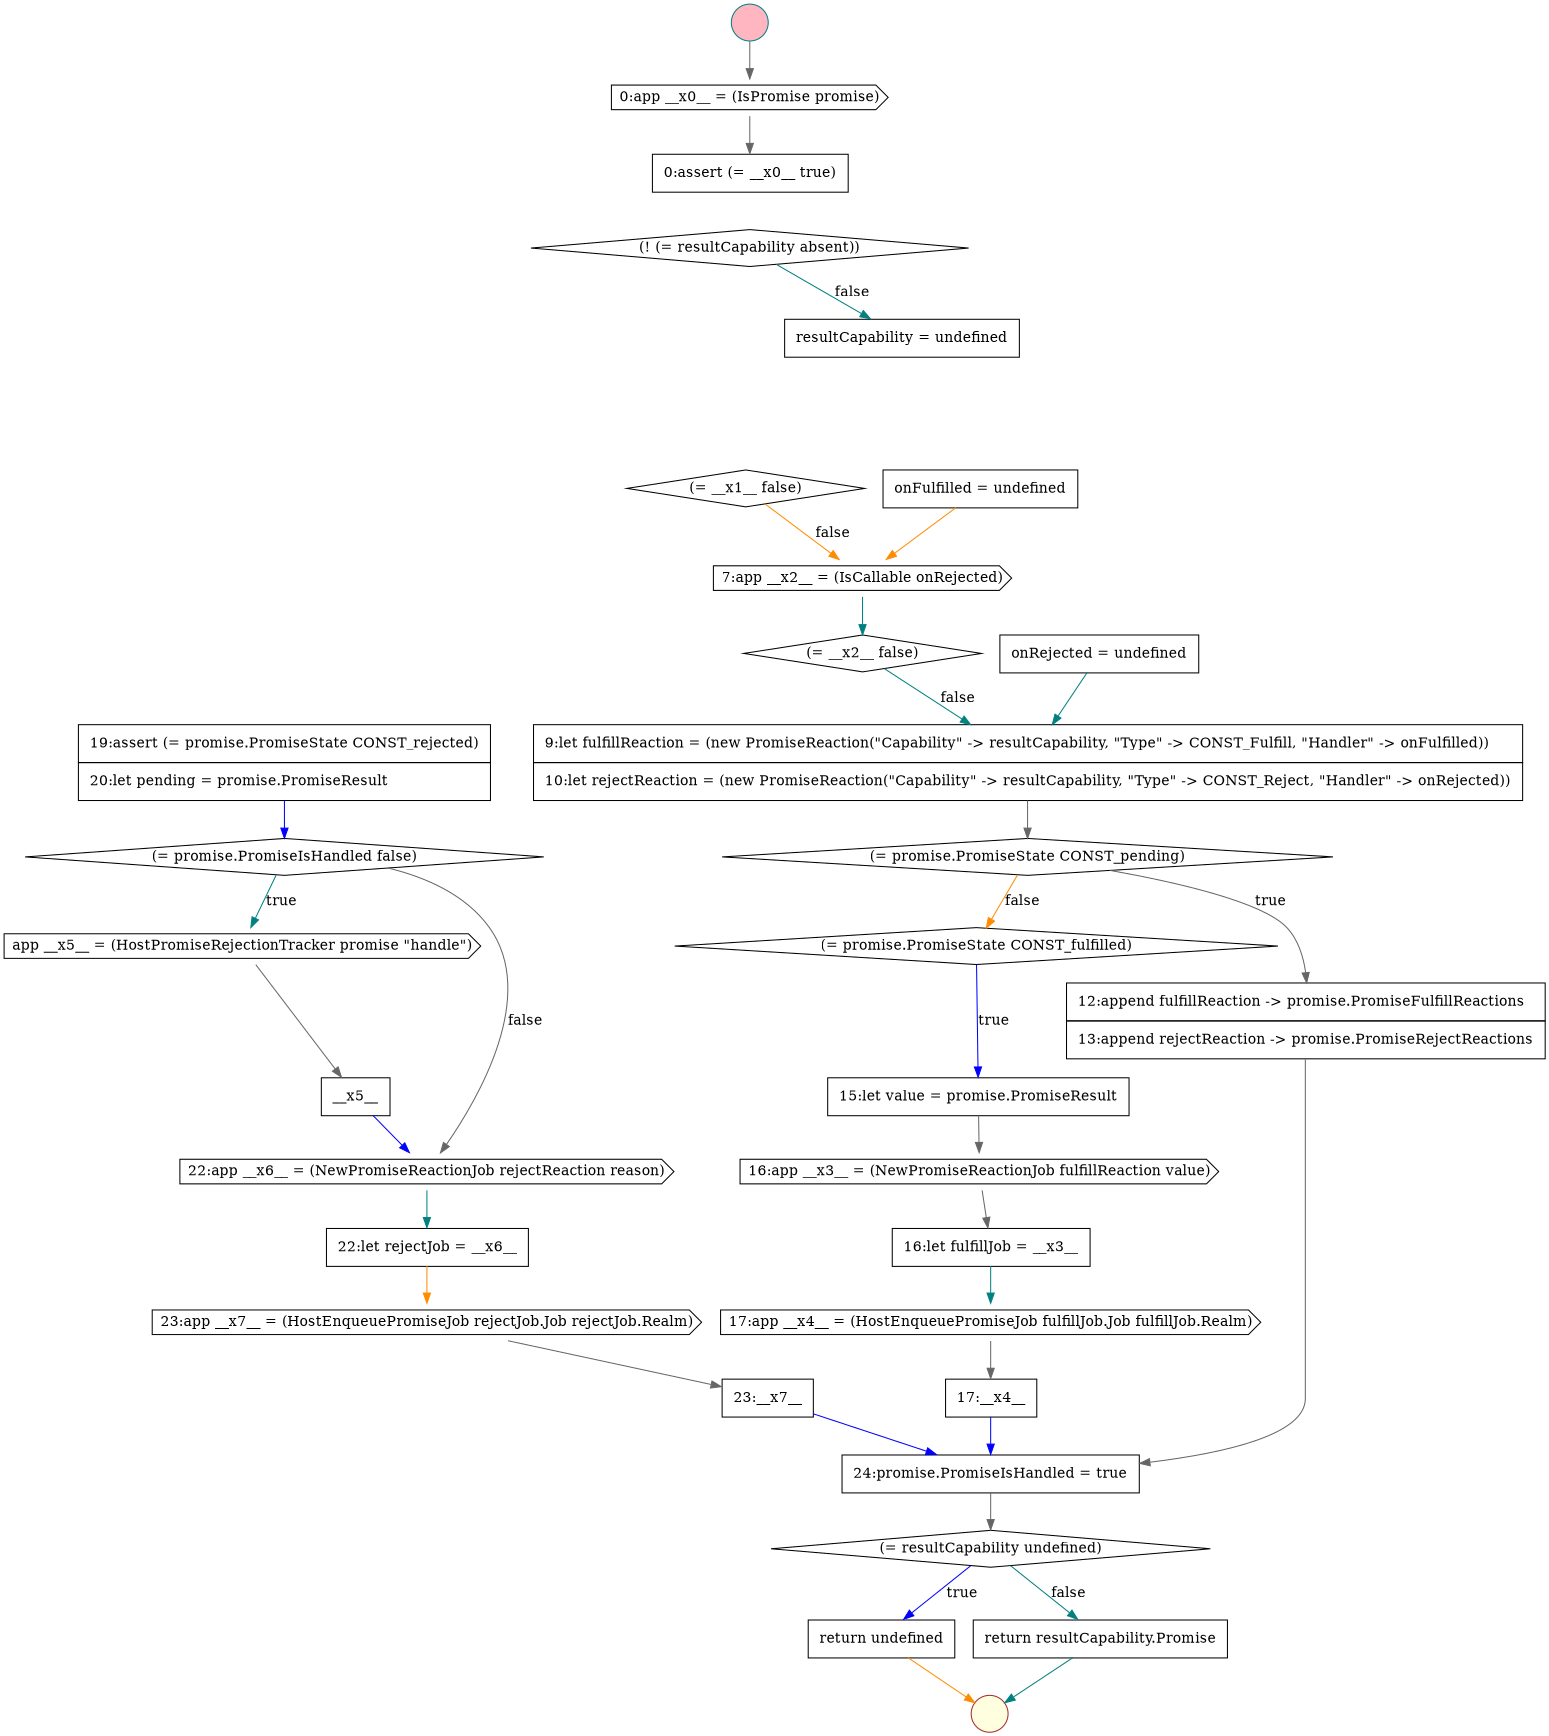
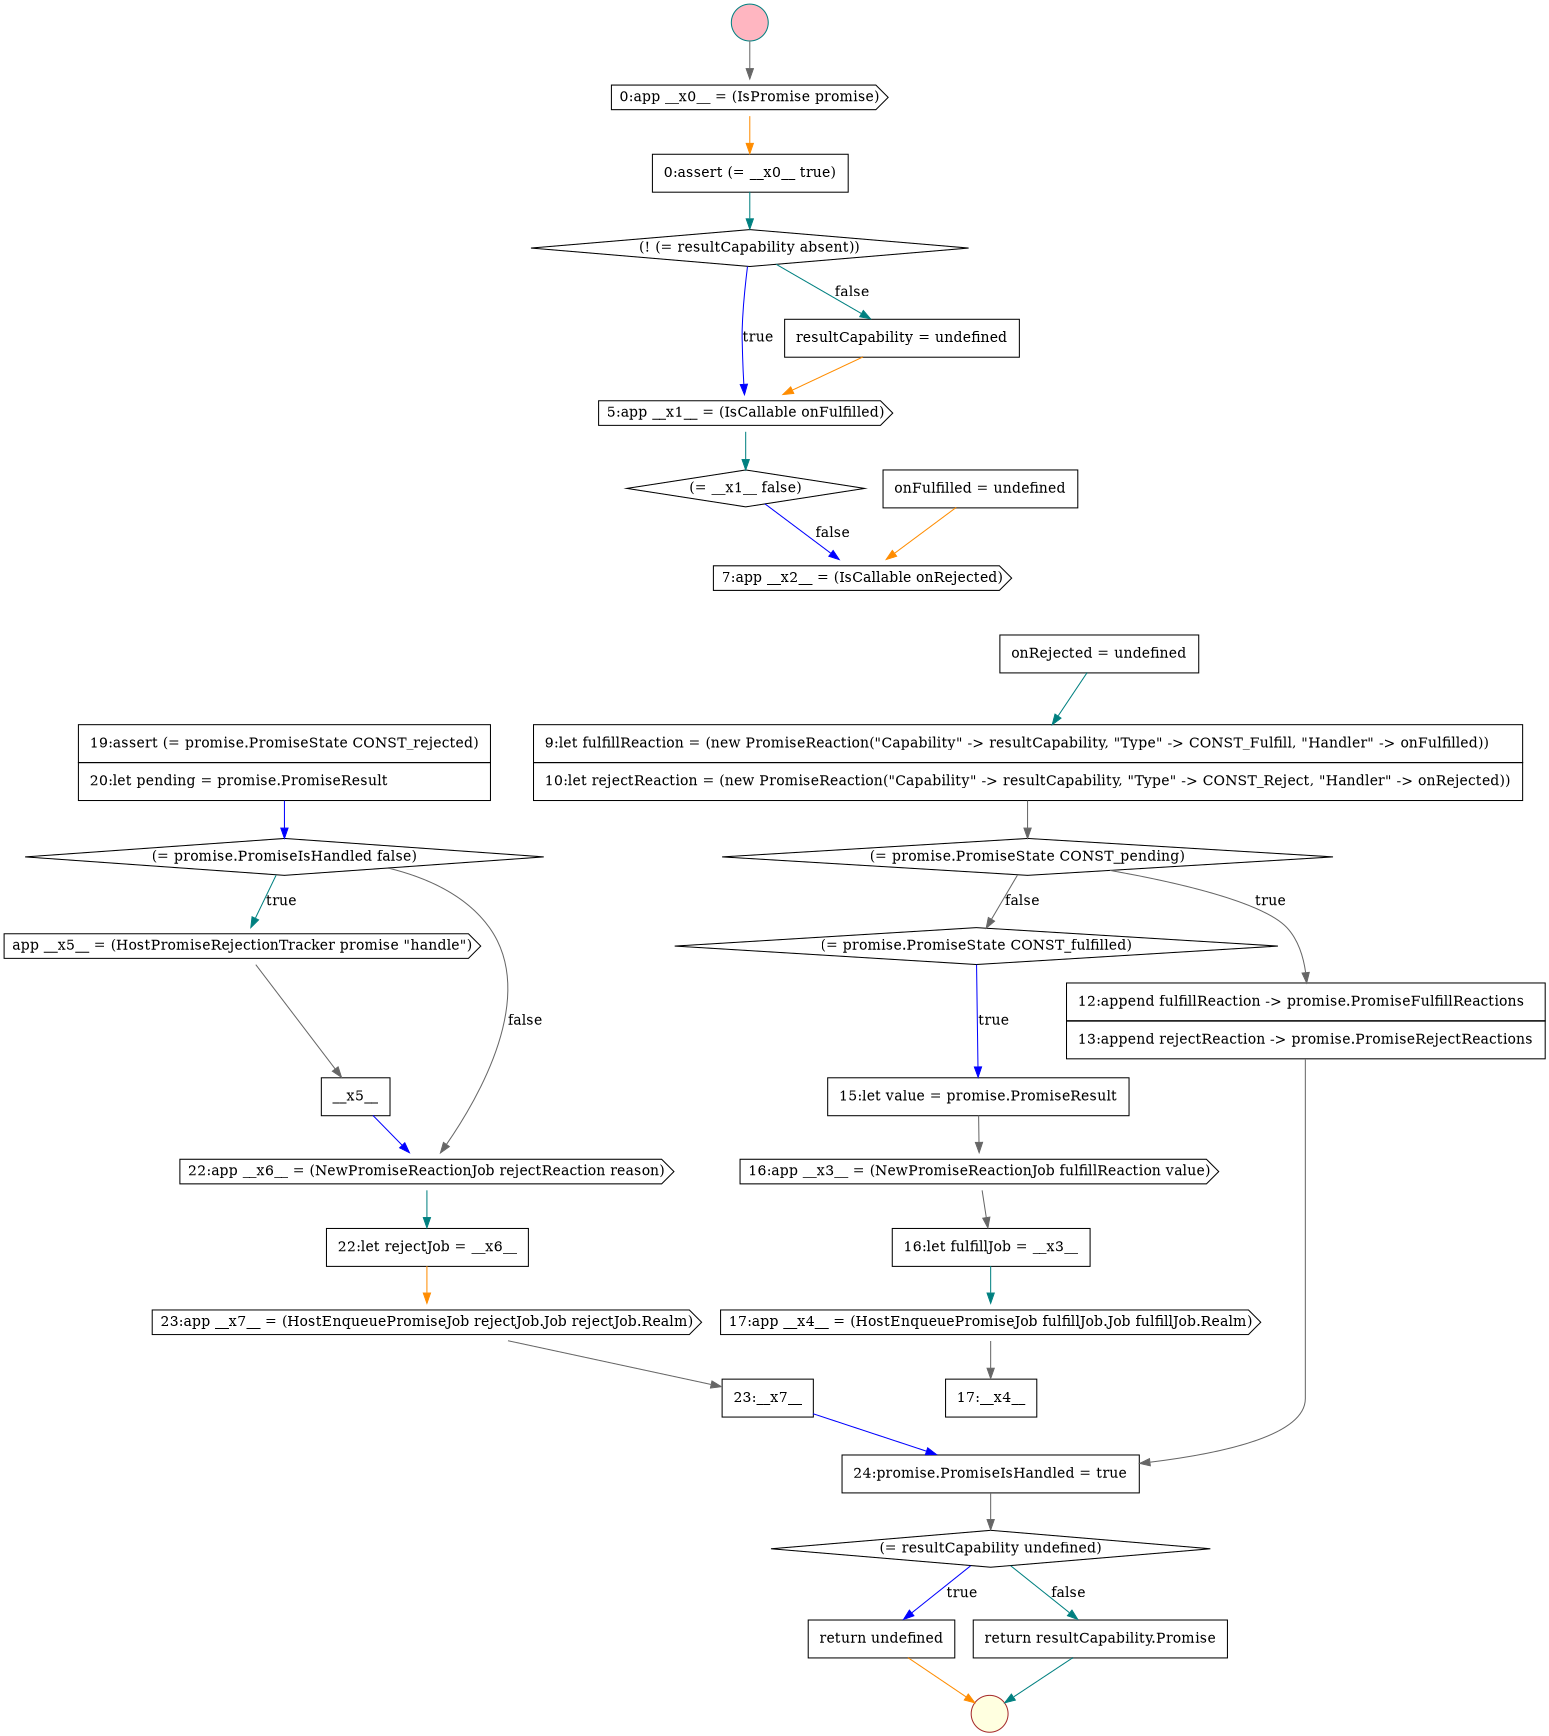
(750, 130) -> (750, 130)
none -> (750, 205)
none -> (746, 413)
(798, 529) -> (798, 529)
(863, 653) -> none
(1004, 897) -> (1004, 897)
(991, 1430) -> none
